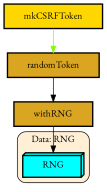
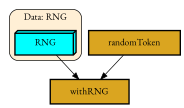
(53, 16) -> none
(53, 136) -> (65, 65)
